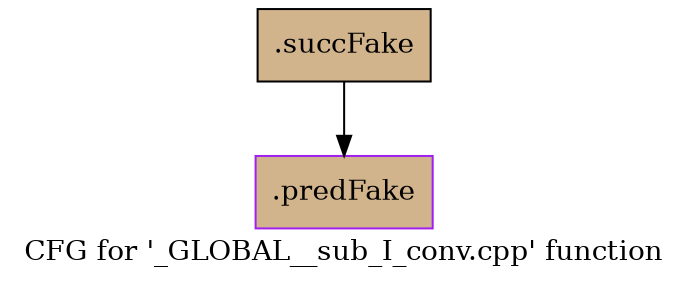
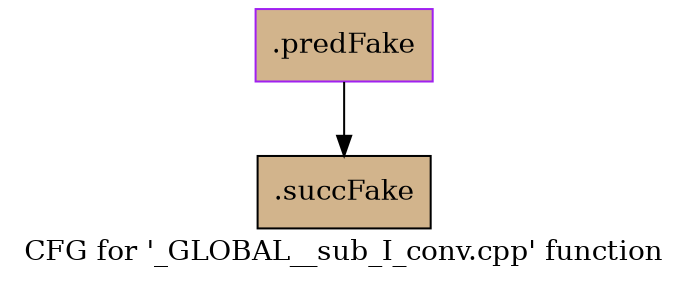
(344, 109) -> (344, 109)
